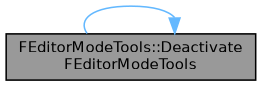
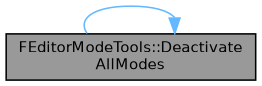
(131, 57) -> (131, 57)
